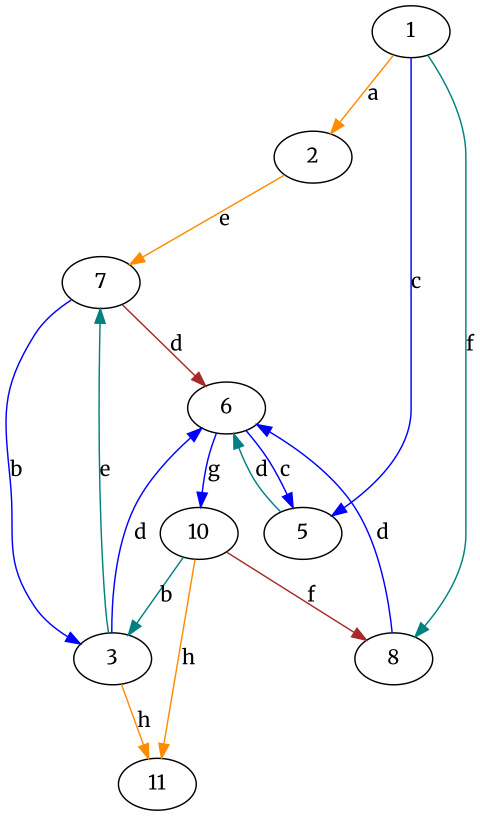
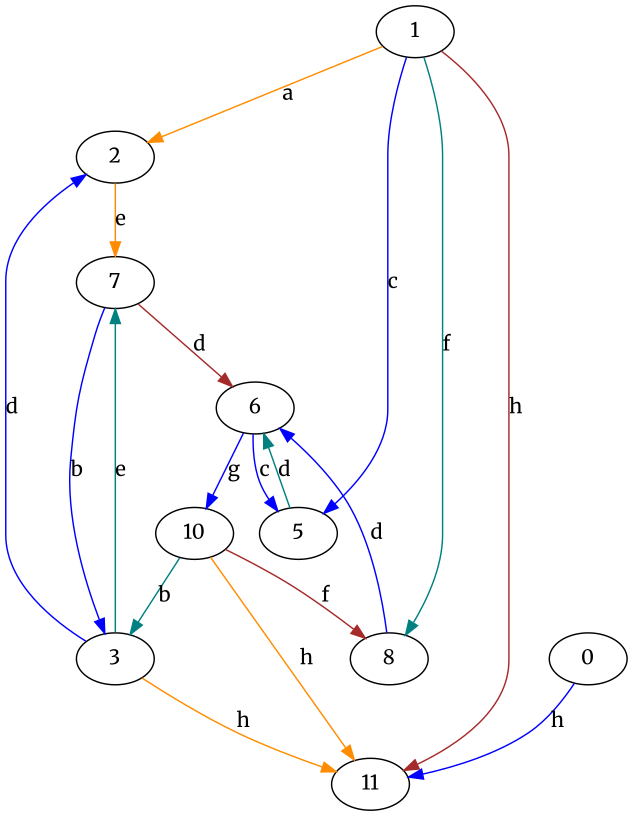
none -> (509, 416)
(127, 525) -> (6, 415)
none -> (588, 659)
